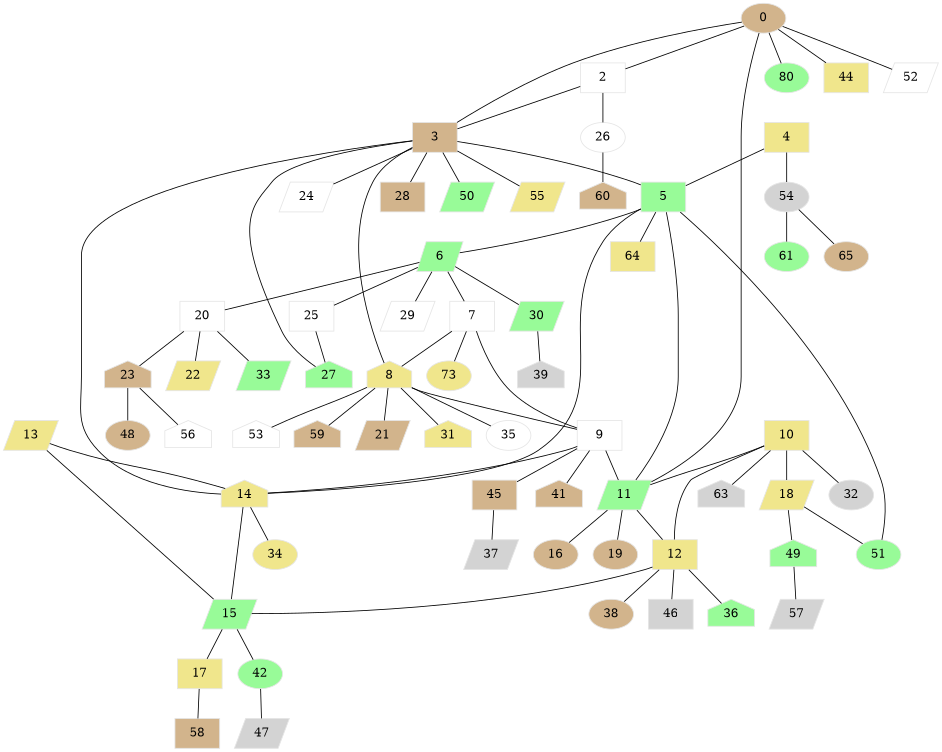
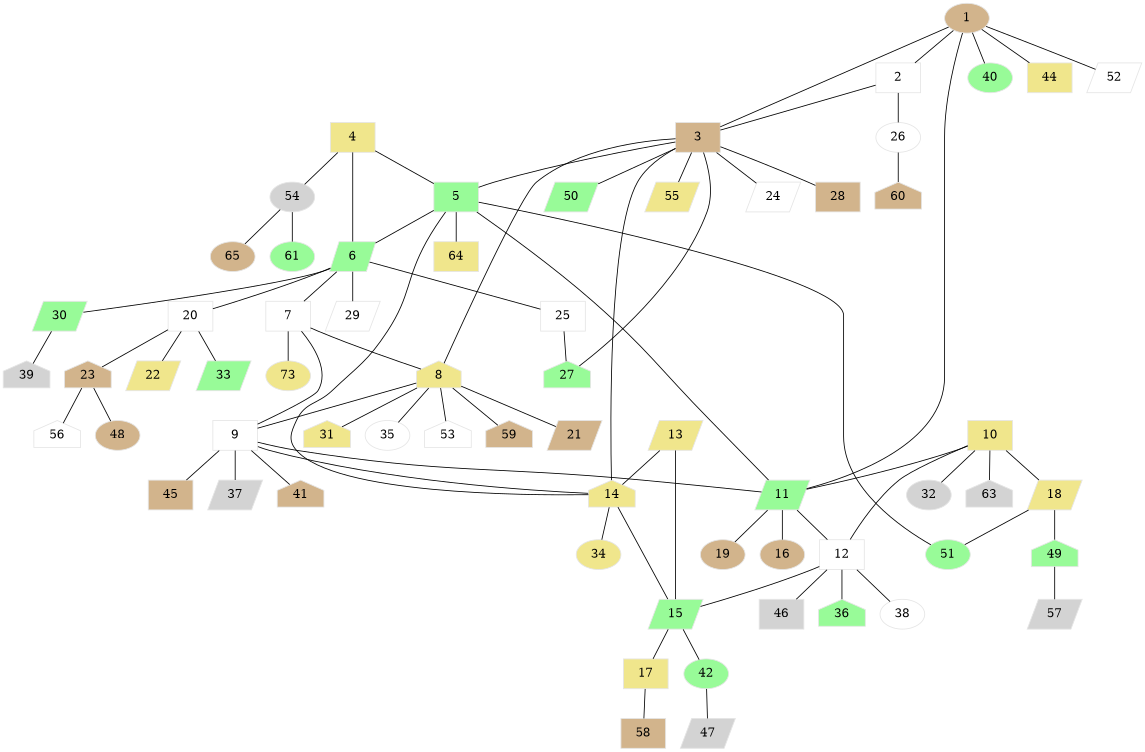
(764, 18) -> (967, 18)
(787, 78) -> (990, 78)
none -> (353, 197)
(493, 525) -> (235, 465)
(675, 555) -> (842, 555)
(611, 614) -> (902, 614)
